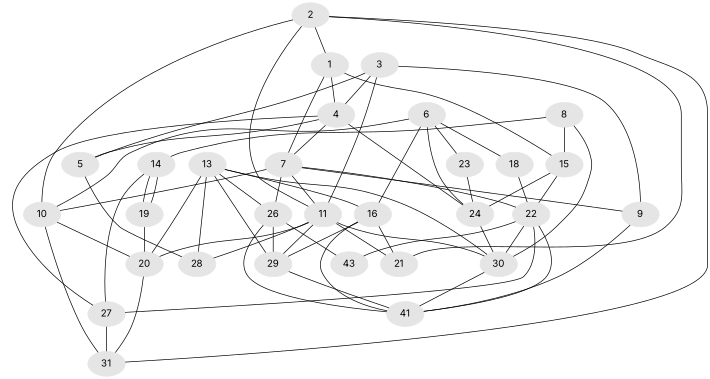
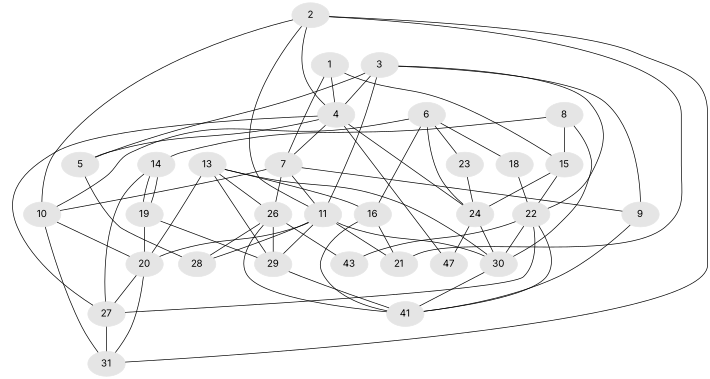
(320, 40) -> (303, 69)
(410, 183) -> (584, 98)
(202, 214) -> (243, 235)
(323, 239) -> (207, 238)
none -> (449, 264)
none -> (126, 289)
